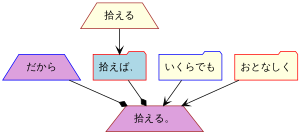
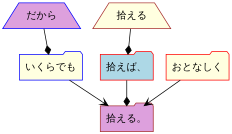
(120, 38) -> (130, 37)
(94, 91) -> (46, 37)
(155, 119) -> (127, 119)
